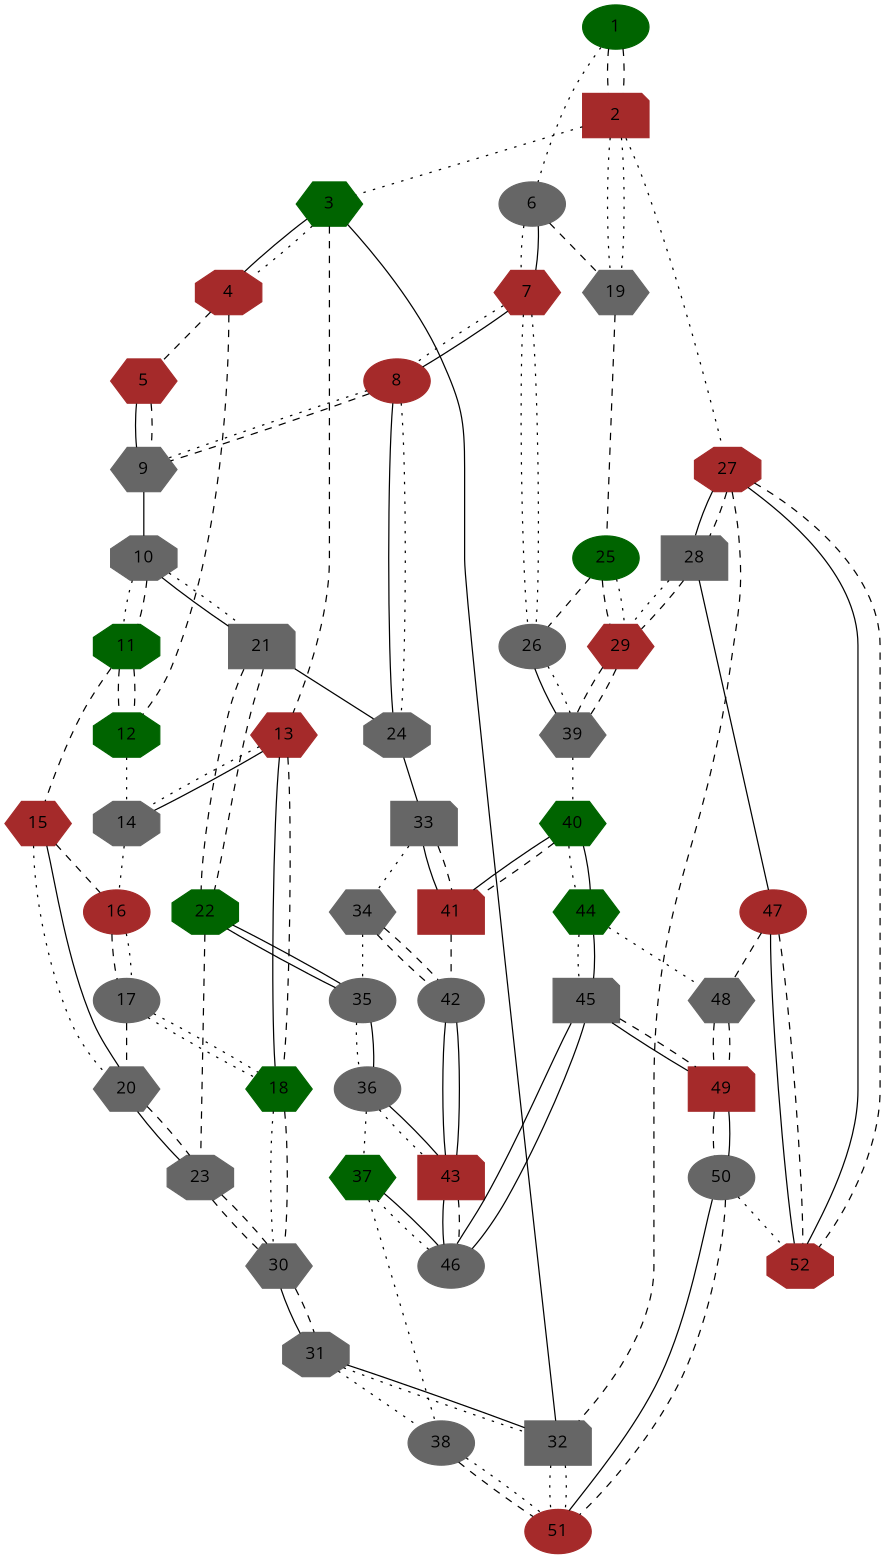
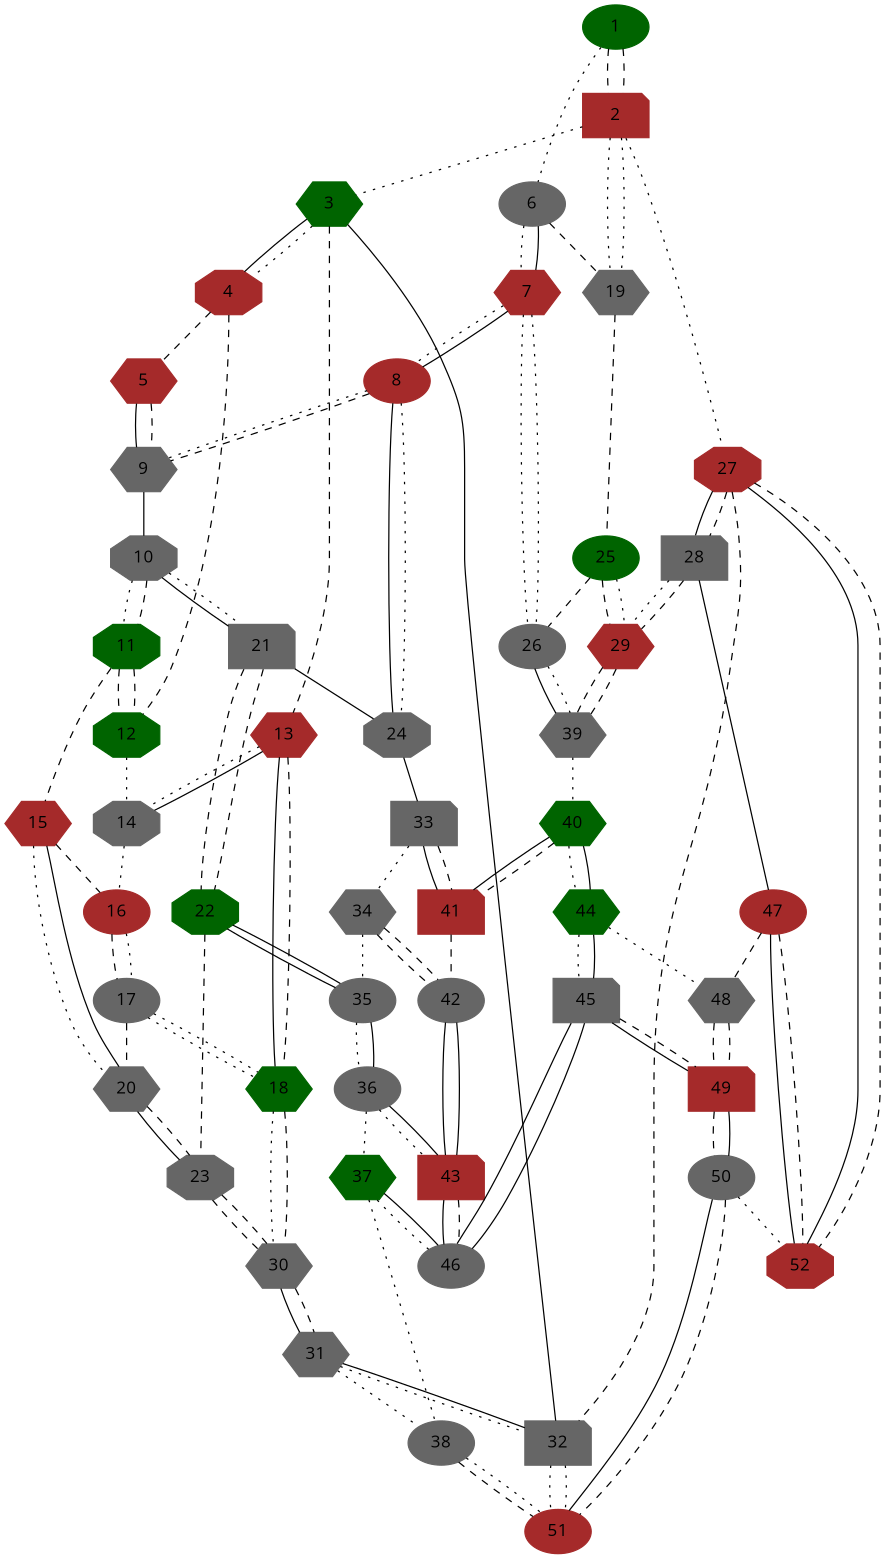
(316, 1355) -> (316, 1355)
